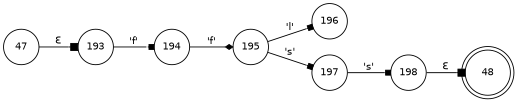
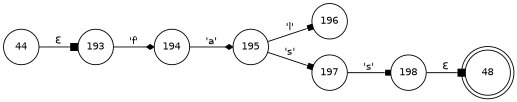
(211, 42) -> (211, 42)
(21, 47) -> (21, 47)
(130, 47) -> (130, 47)
